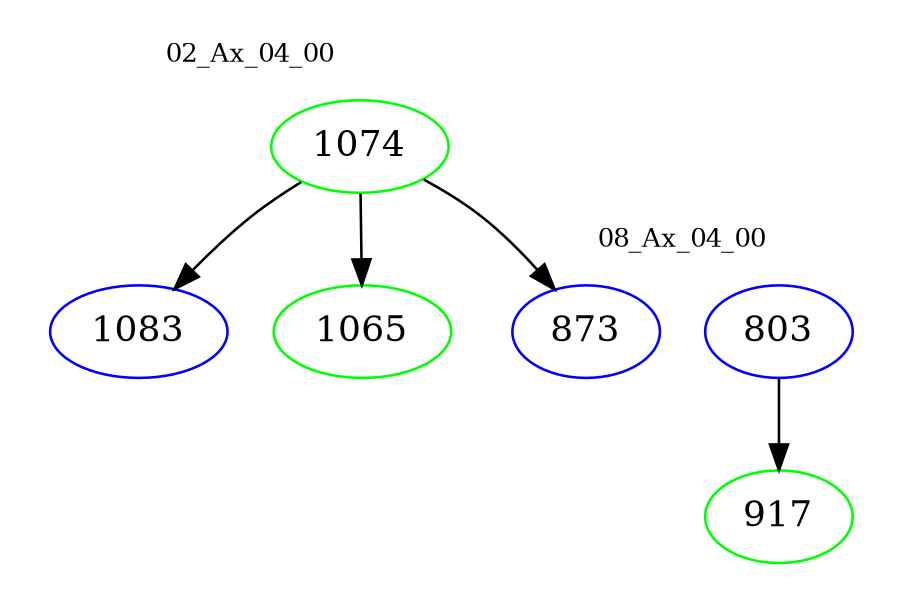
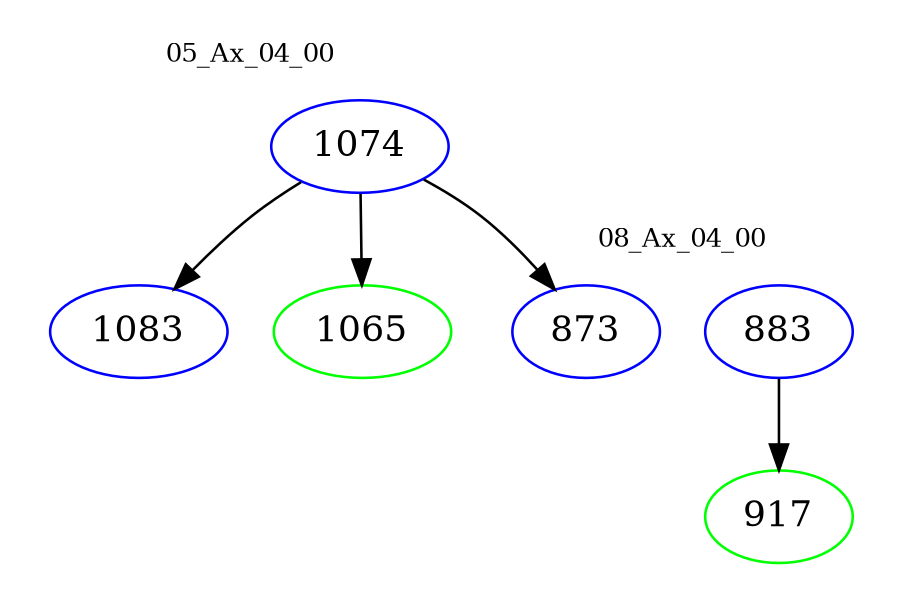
(251, 55) -> (251, 55)
(360, 147) -> (360, 147)
(779, 332) -> (779, 332)
